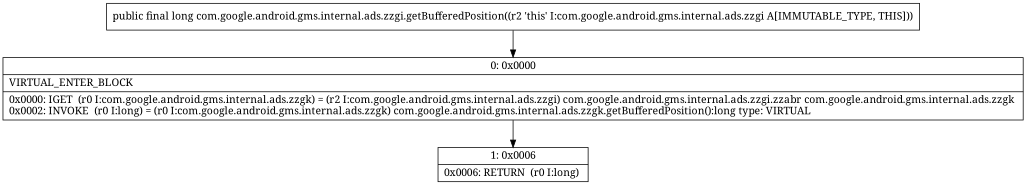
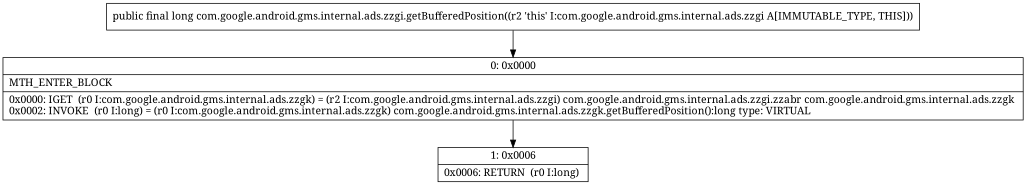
(71, 83) -> (61, 83)
